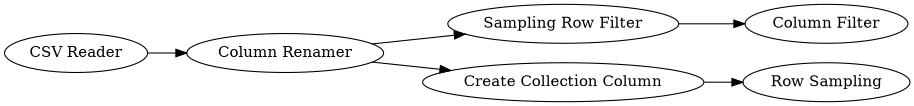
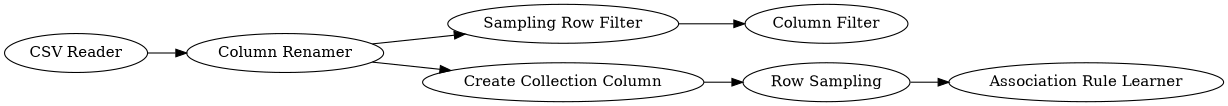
none -> (1086, 82)
